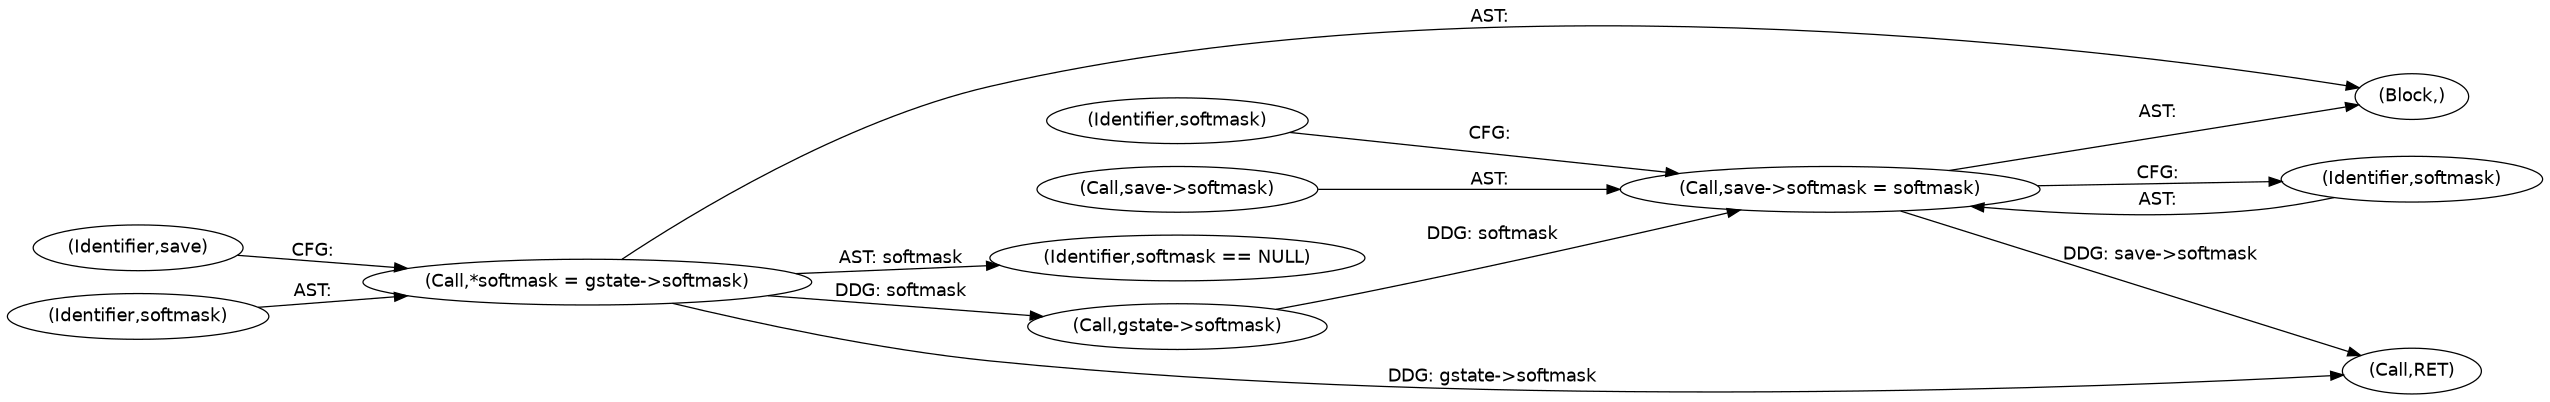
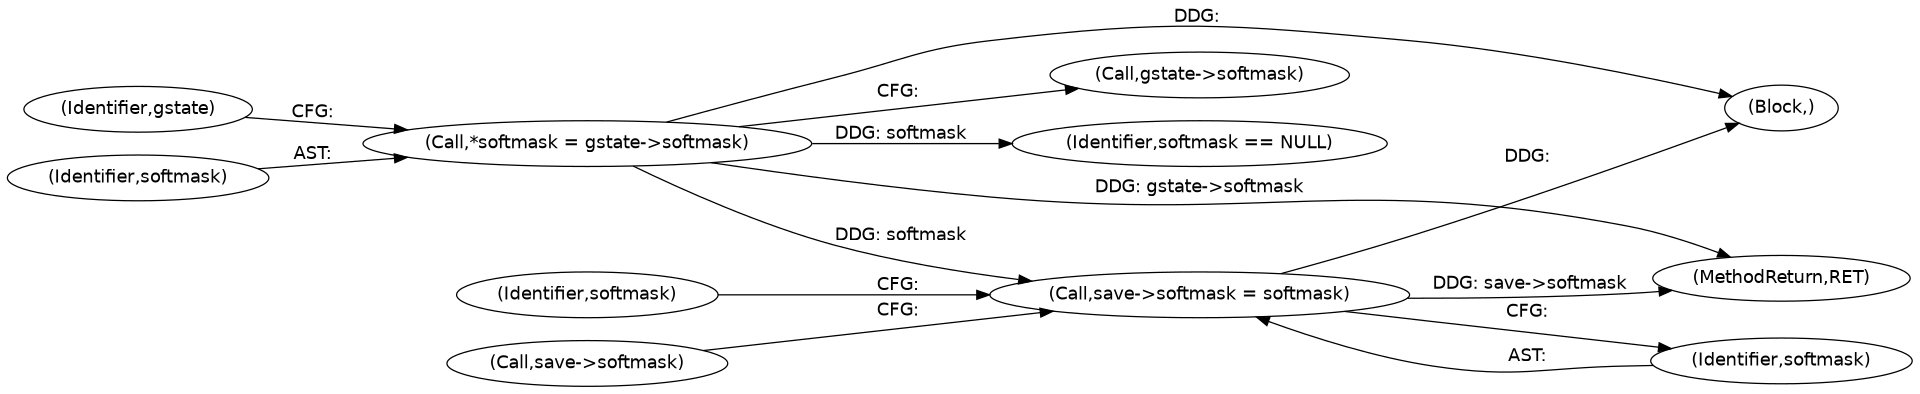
(1493, 17) -> (1200, 17)
(2161, 112) -> (1530, 157)
(1493, 180) -> (901, 311)
(138, 248) -> (138, 109)
(901, 259) -> (901, 134)
(1502, 263) -> (821, 241)
(901, 292) -> (901, 92)
(2412, 371) -> (1781, 278)
